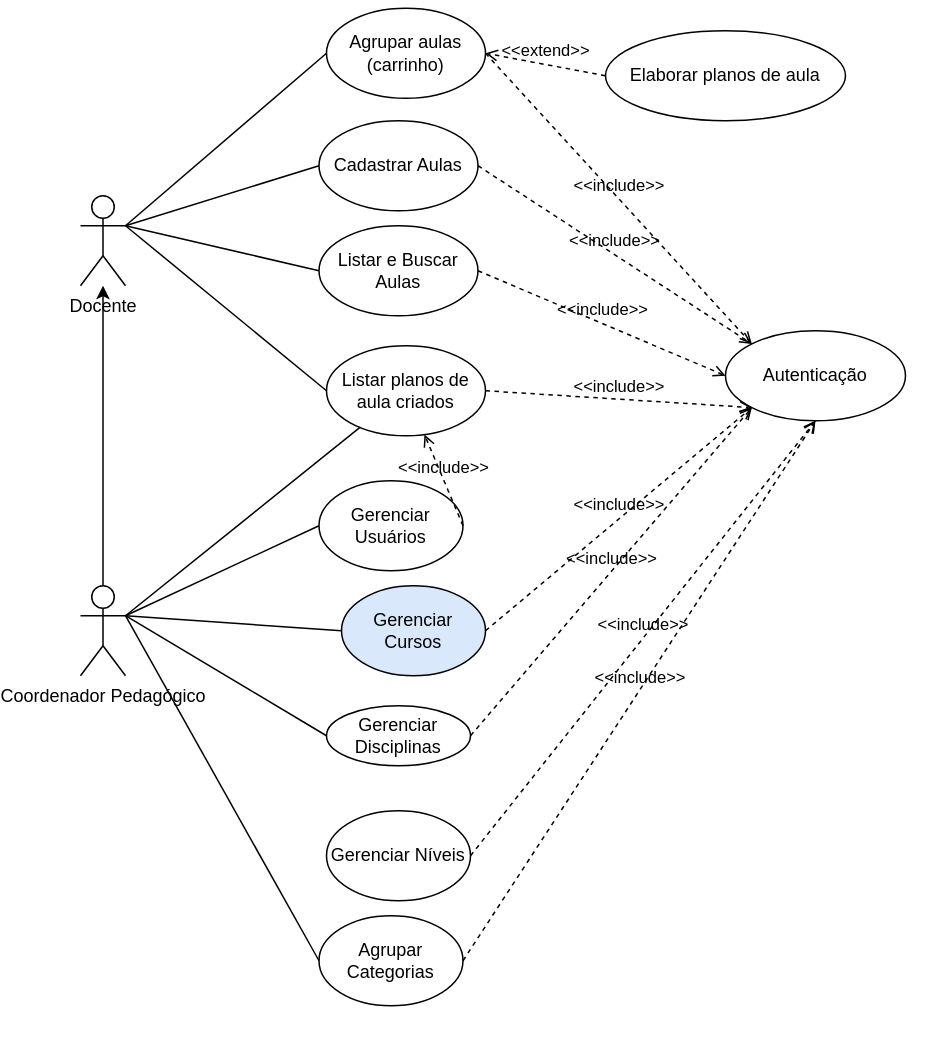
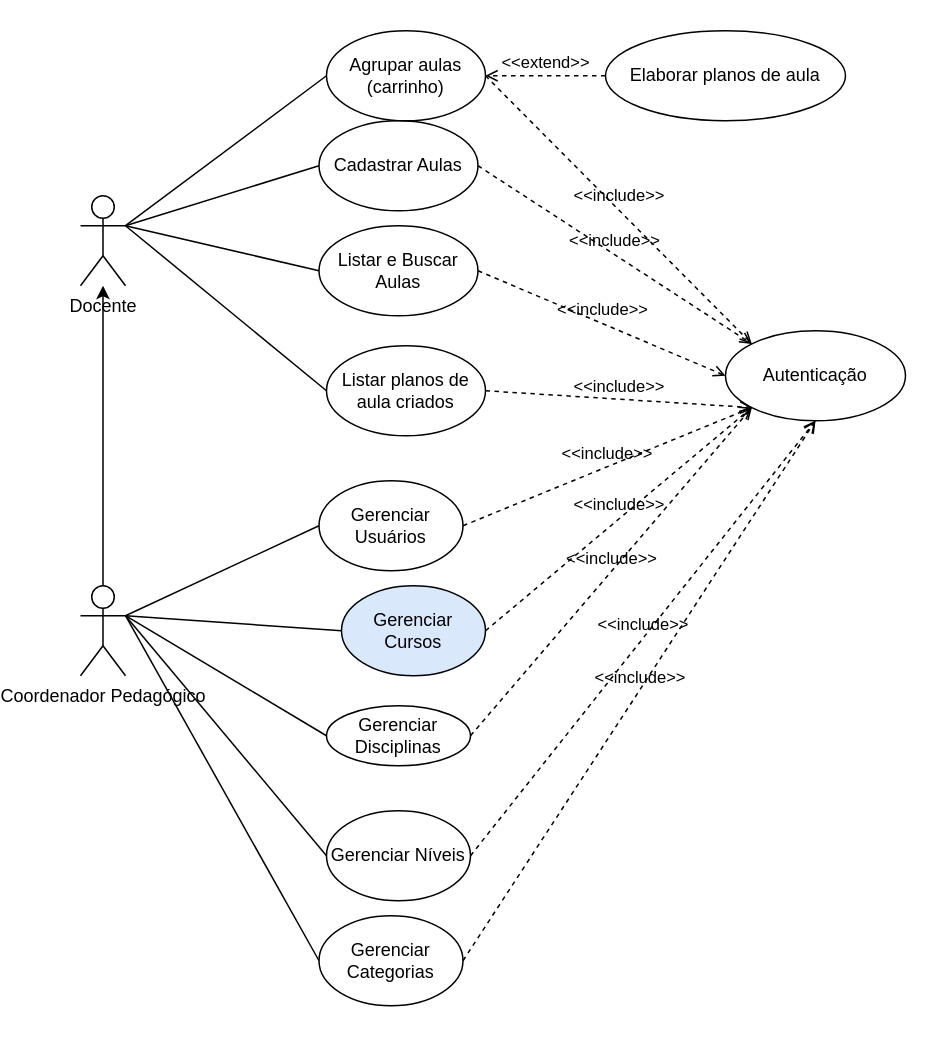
(406, 53) -> (406, 76)
(444, 482) -> (604, 468)
(246, 519) -> (229, 739)
(391, 961) -> (391, 961)
